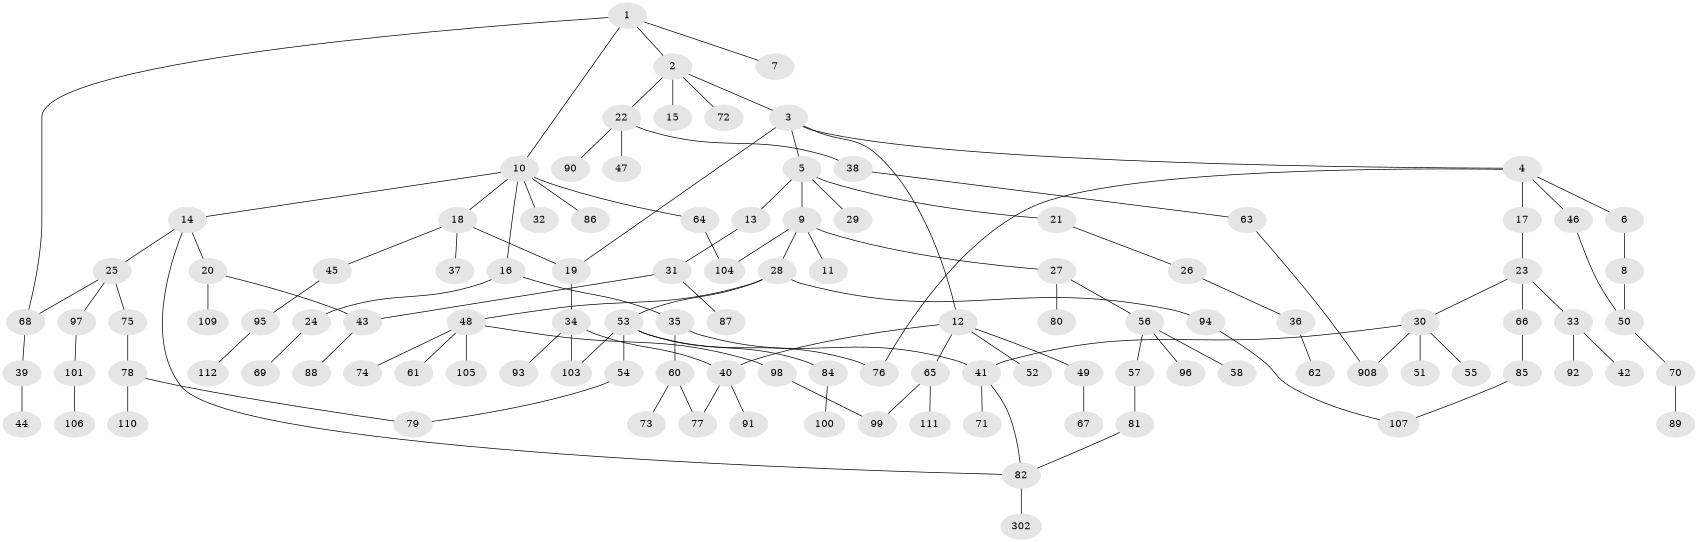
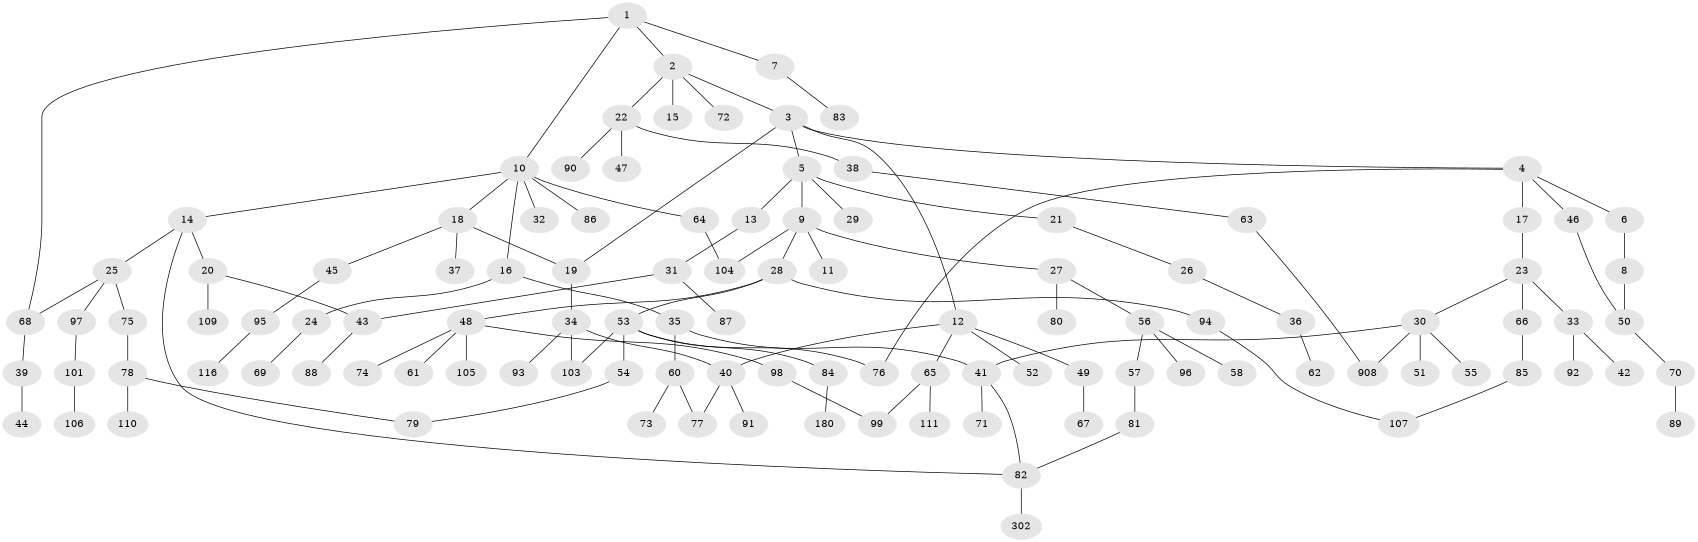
none -> (840, 118)
(208, 373) -> (208, 373)
(825, 424) -> (825, 424)
